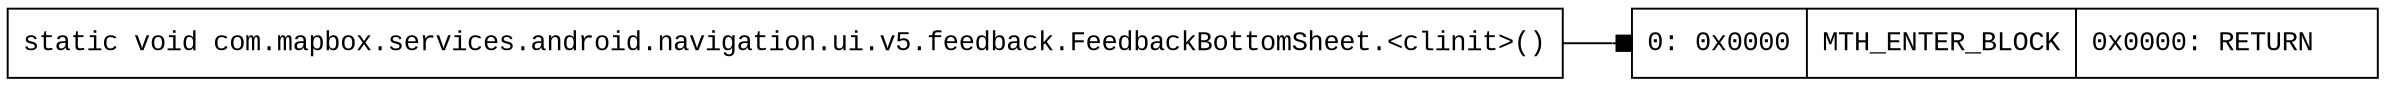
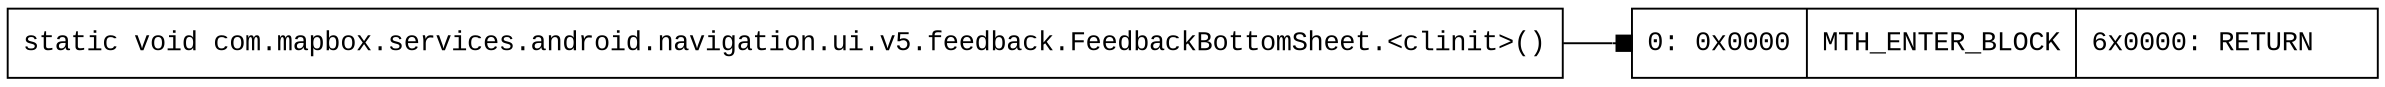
(2227, 42) -> (2227, 42)
